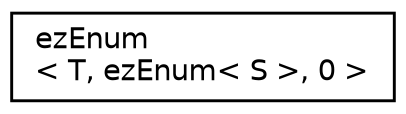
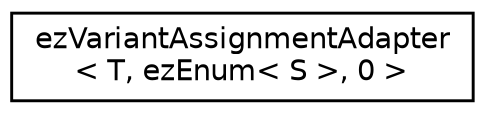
(203, 57) -> (242, 57)
